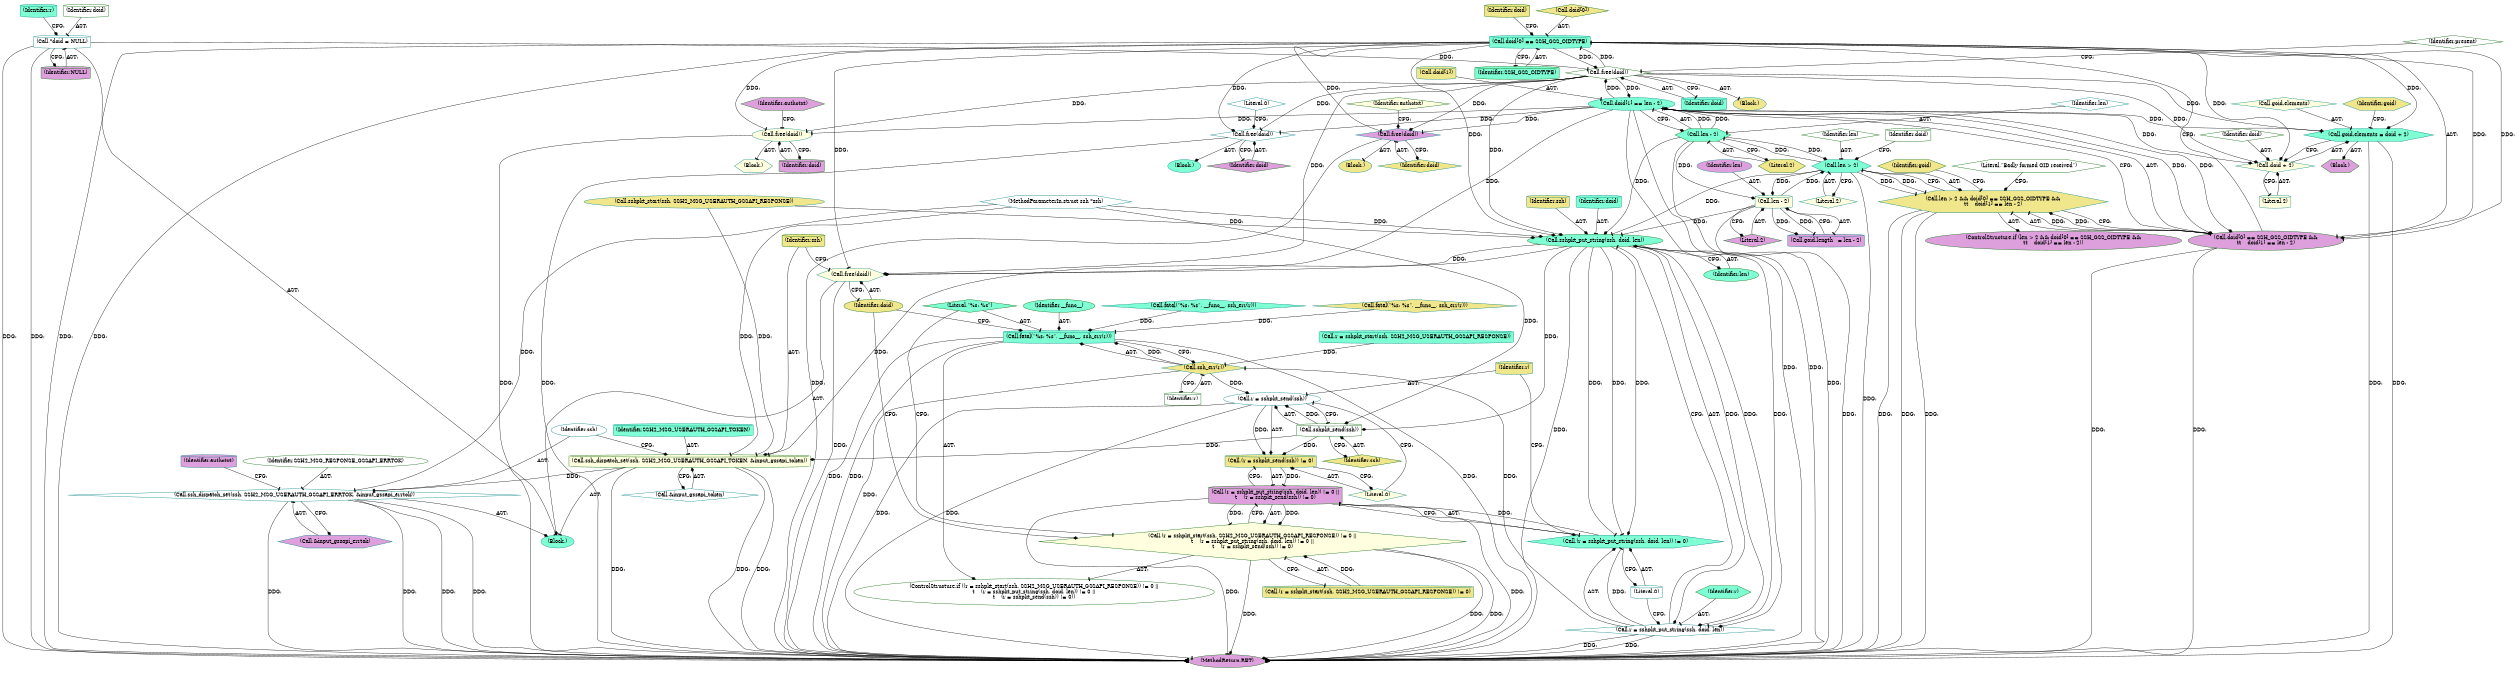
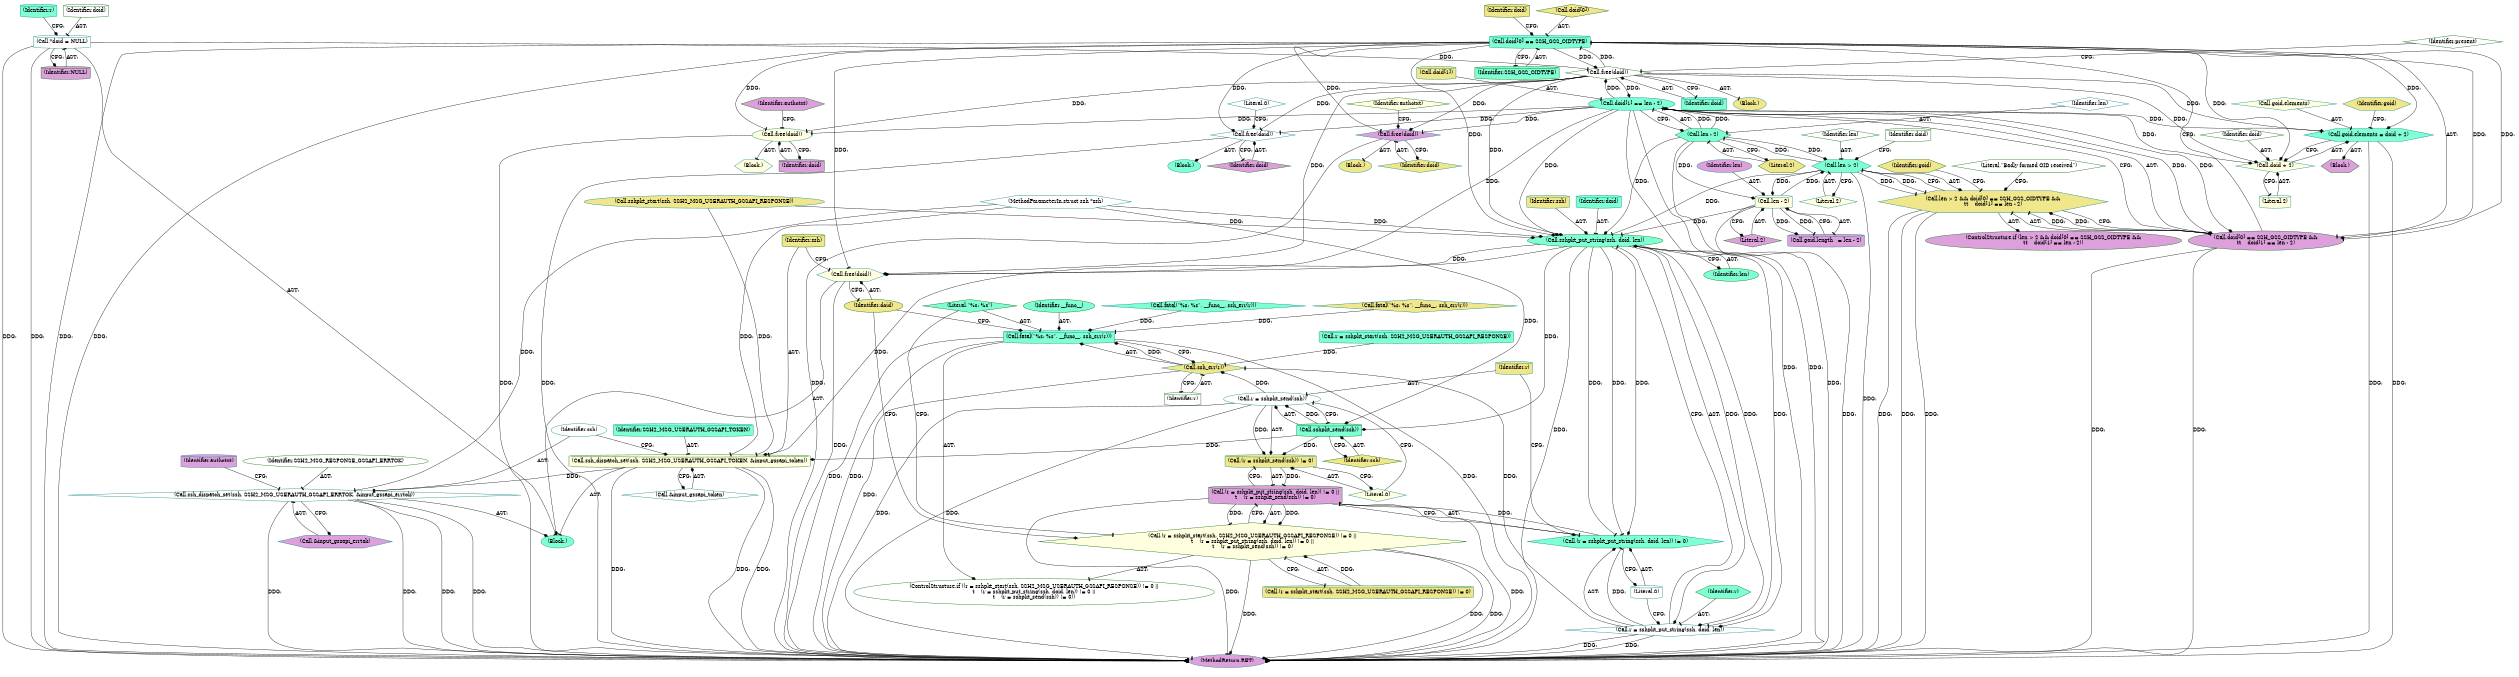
none -> (1542, 164)
(1227, 385) -> (1246, 381)
(1329, 430) -> (1329, 430)
(1227, 661) -> (1227, 661)
